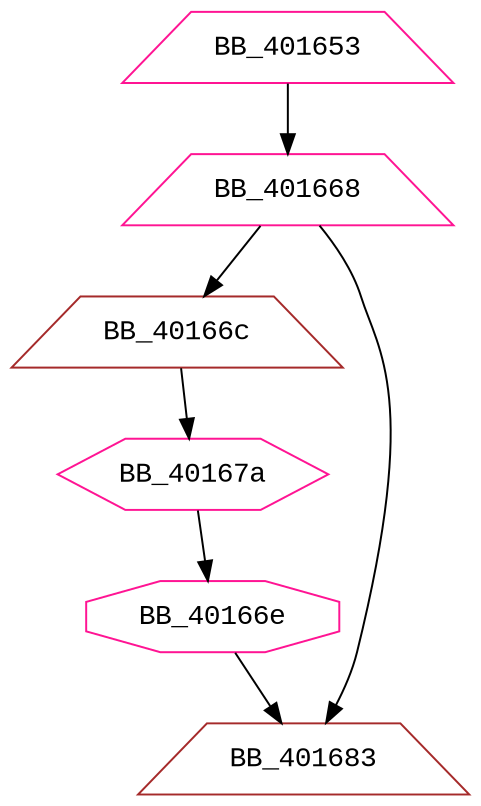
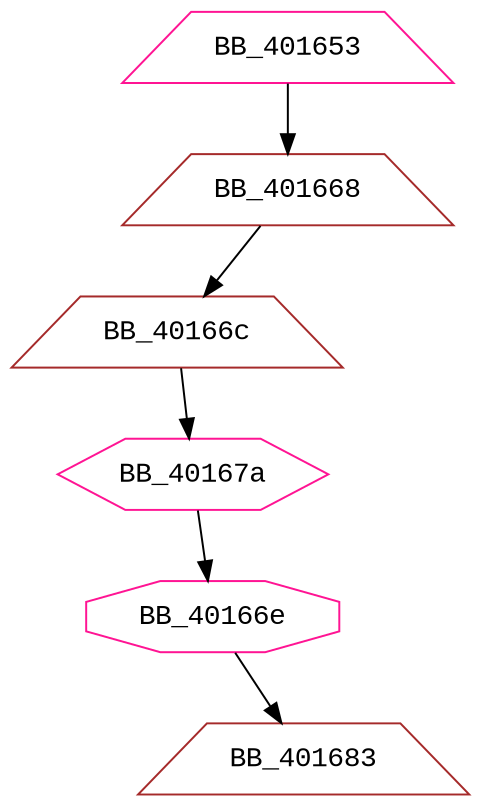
(288, 190) -> (288, 190)
(389, 461) -> none
